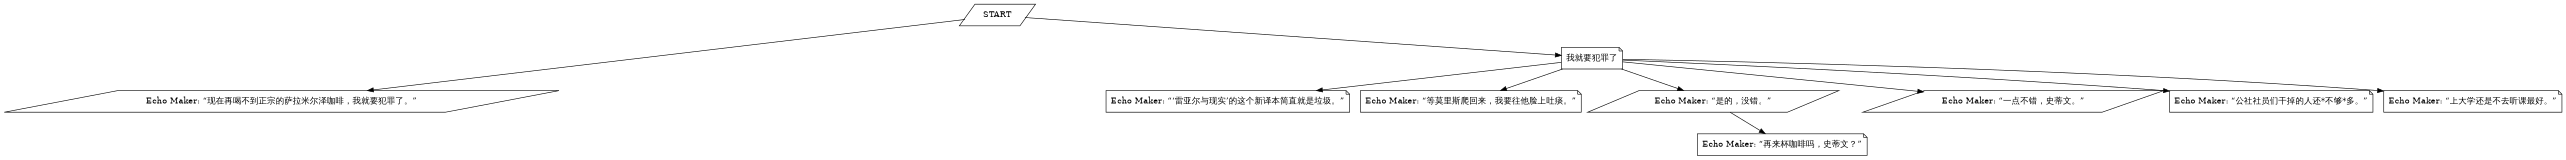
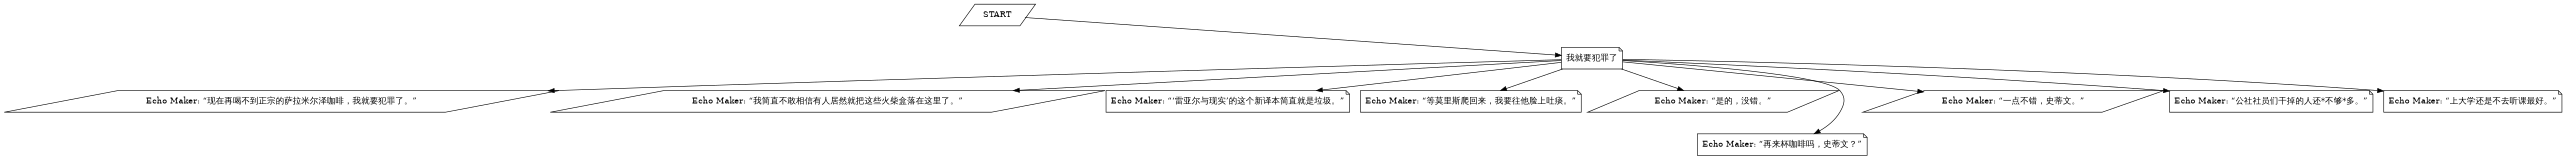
(669, 55) -> (1058, 75)
none -> (828, 101)
(1745, 121) -> (1724, 68)
